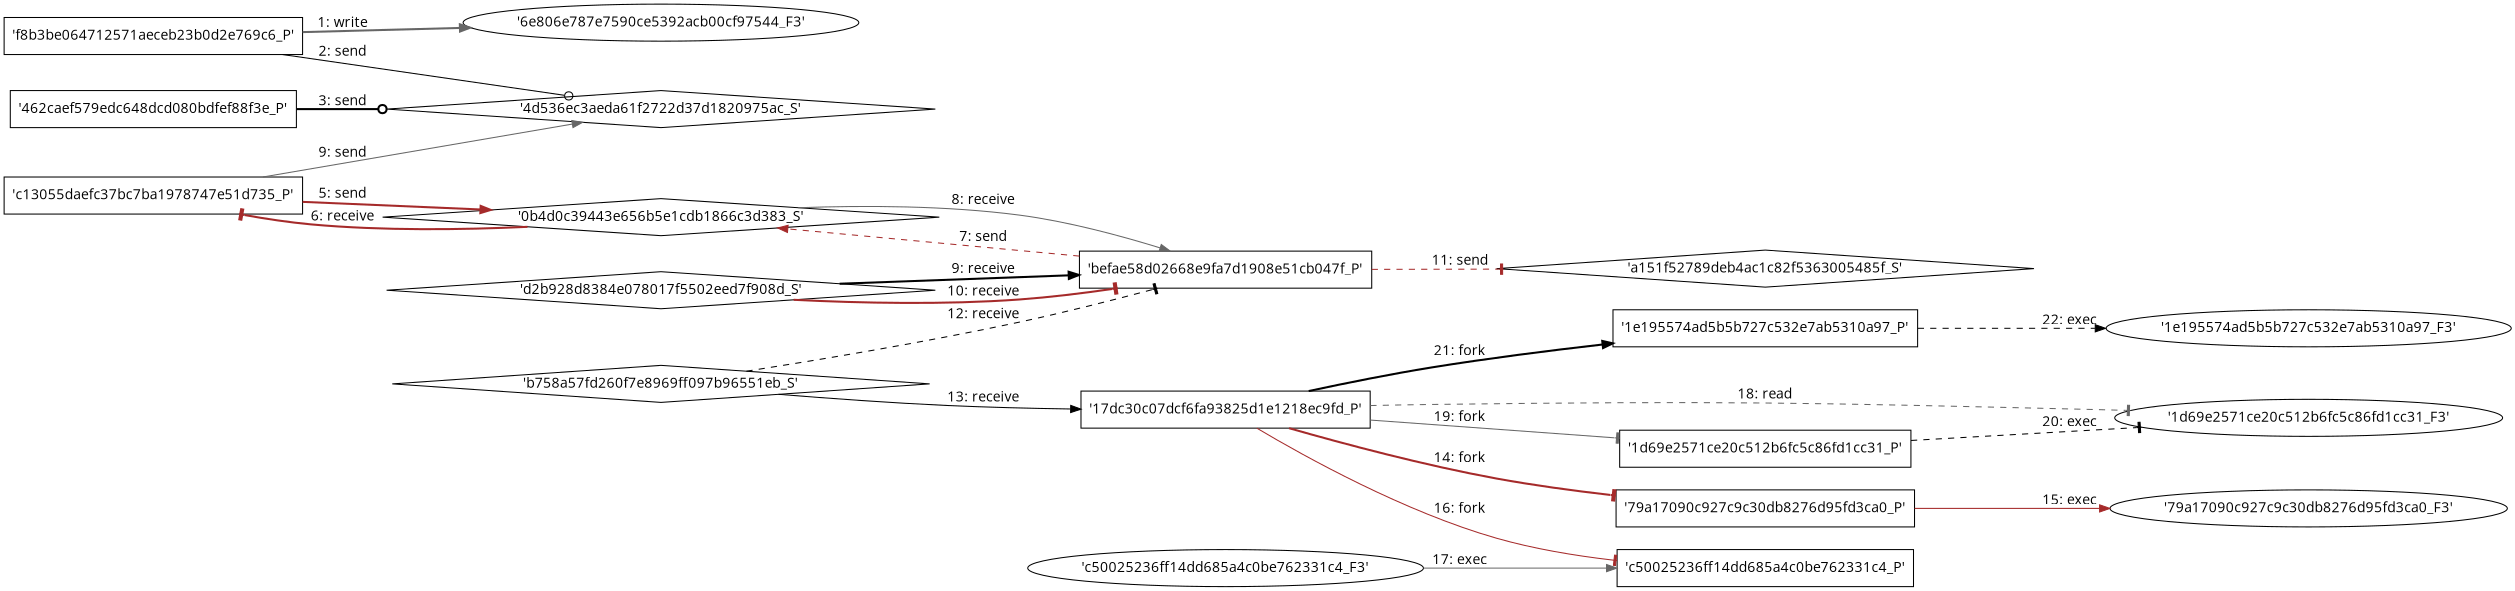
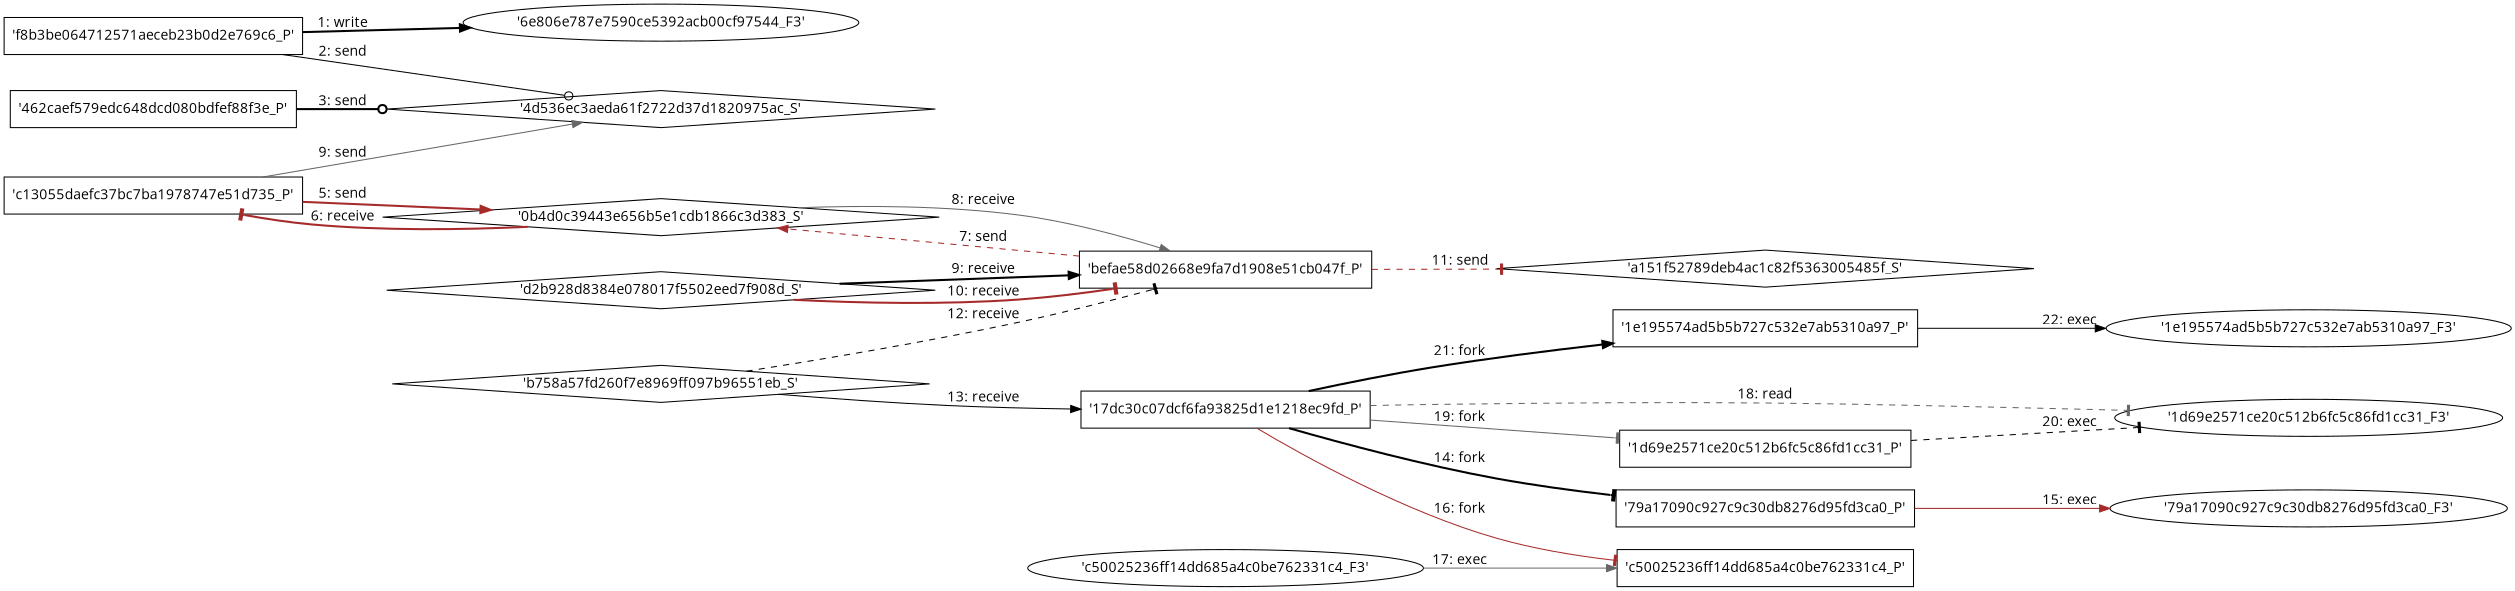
(381, 30) -> (381, 30)
(2006, 328) -> (2006, 328)
(1448, 469) -> (1448, 469)
